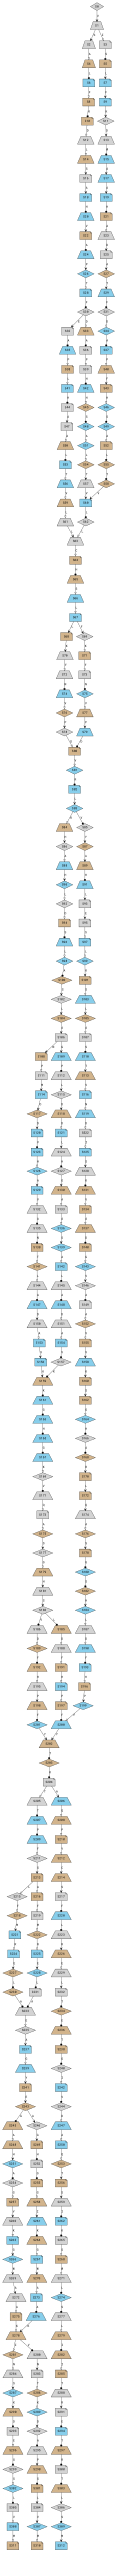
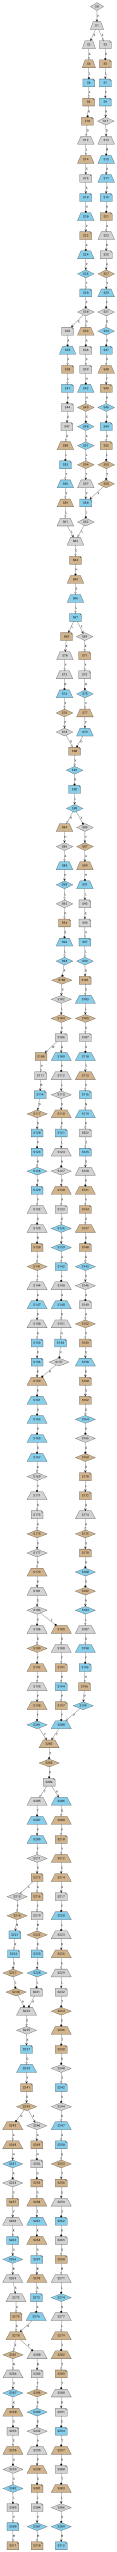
(106, 427) -> (106, 427)
(37, 1829) -> (37, 1829)
